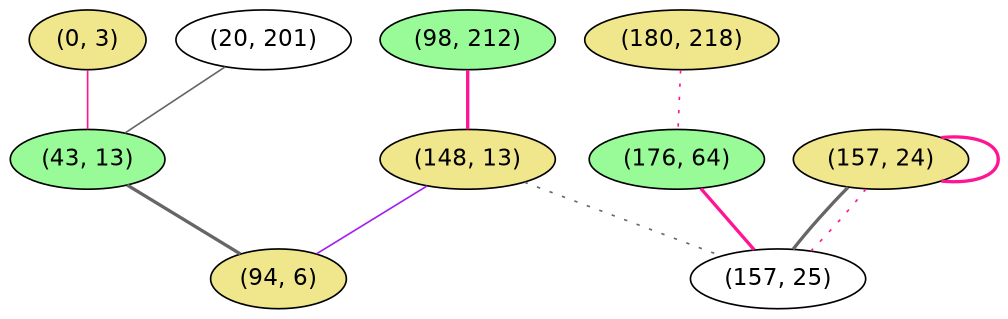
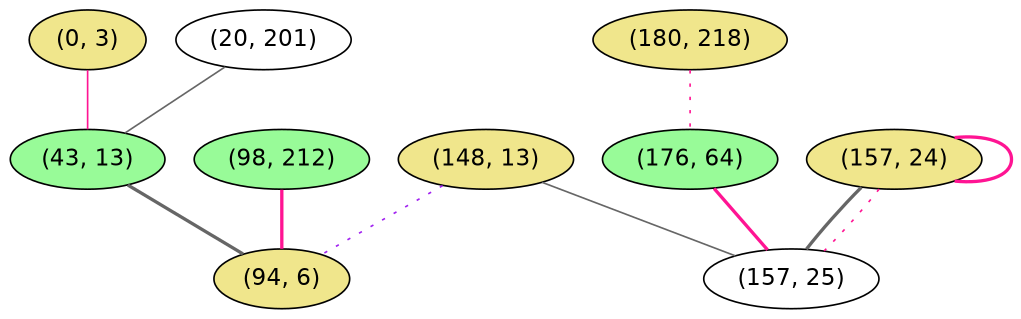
(468, 100) -> (282, 219)
(623, 219) -> (639, 219)
(372, 220) -> (382, 220)
